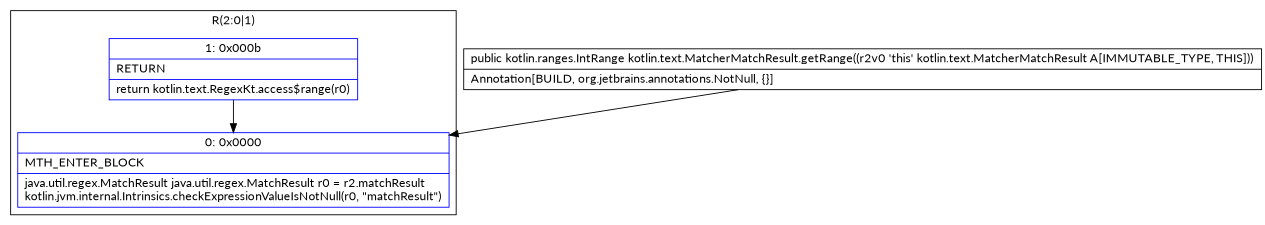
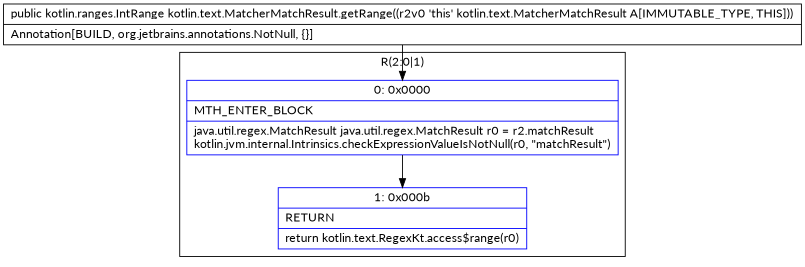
(233, 112) -> (402, 167)
